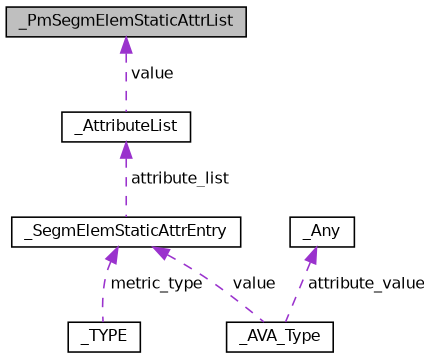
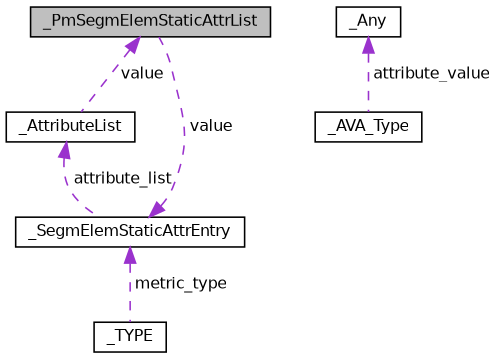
(217, 286) -> (183, 122)
